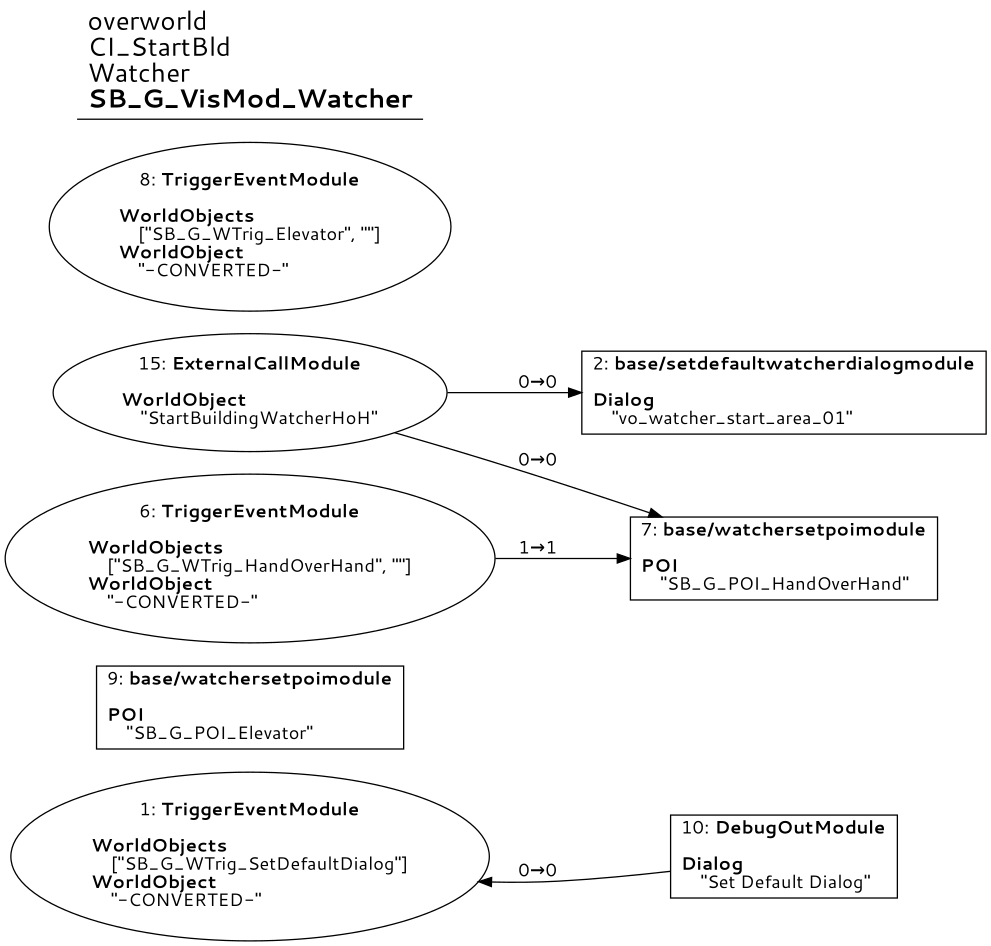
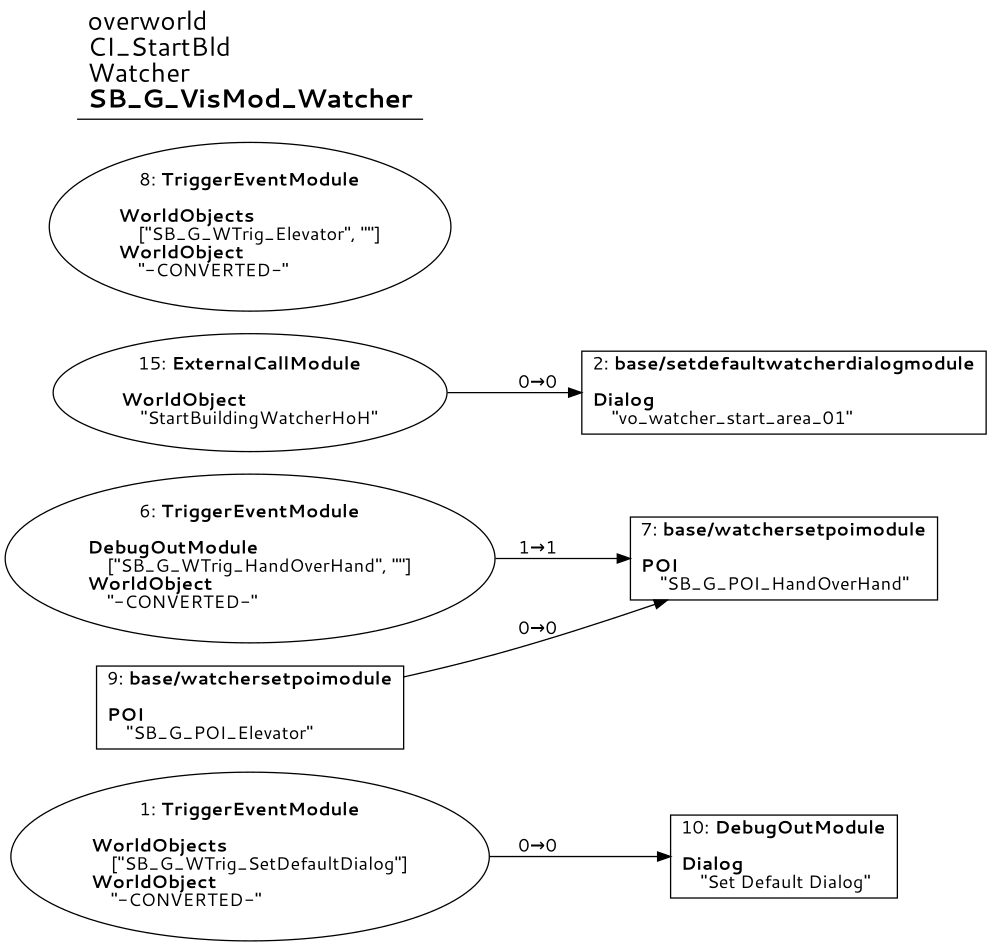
(522, 471) -> (530, 644)
(156, 548) -> (174, 548)
(581, 880) -> (573, 857)
